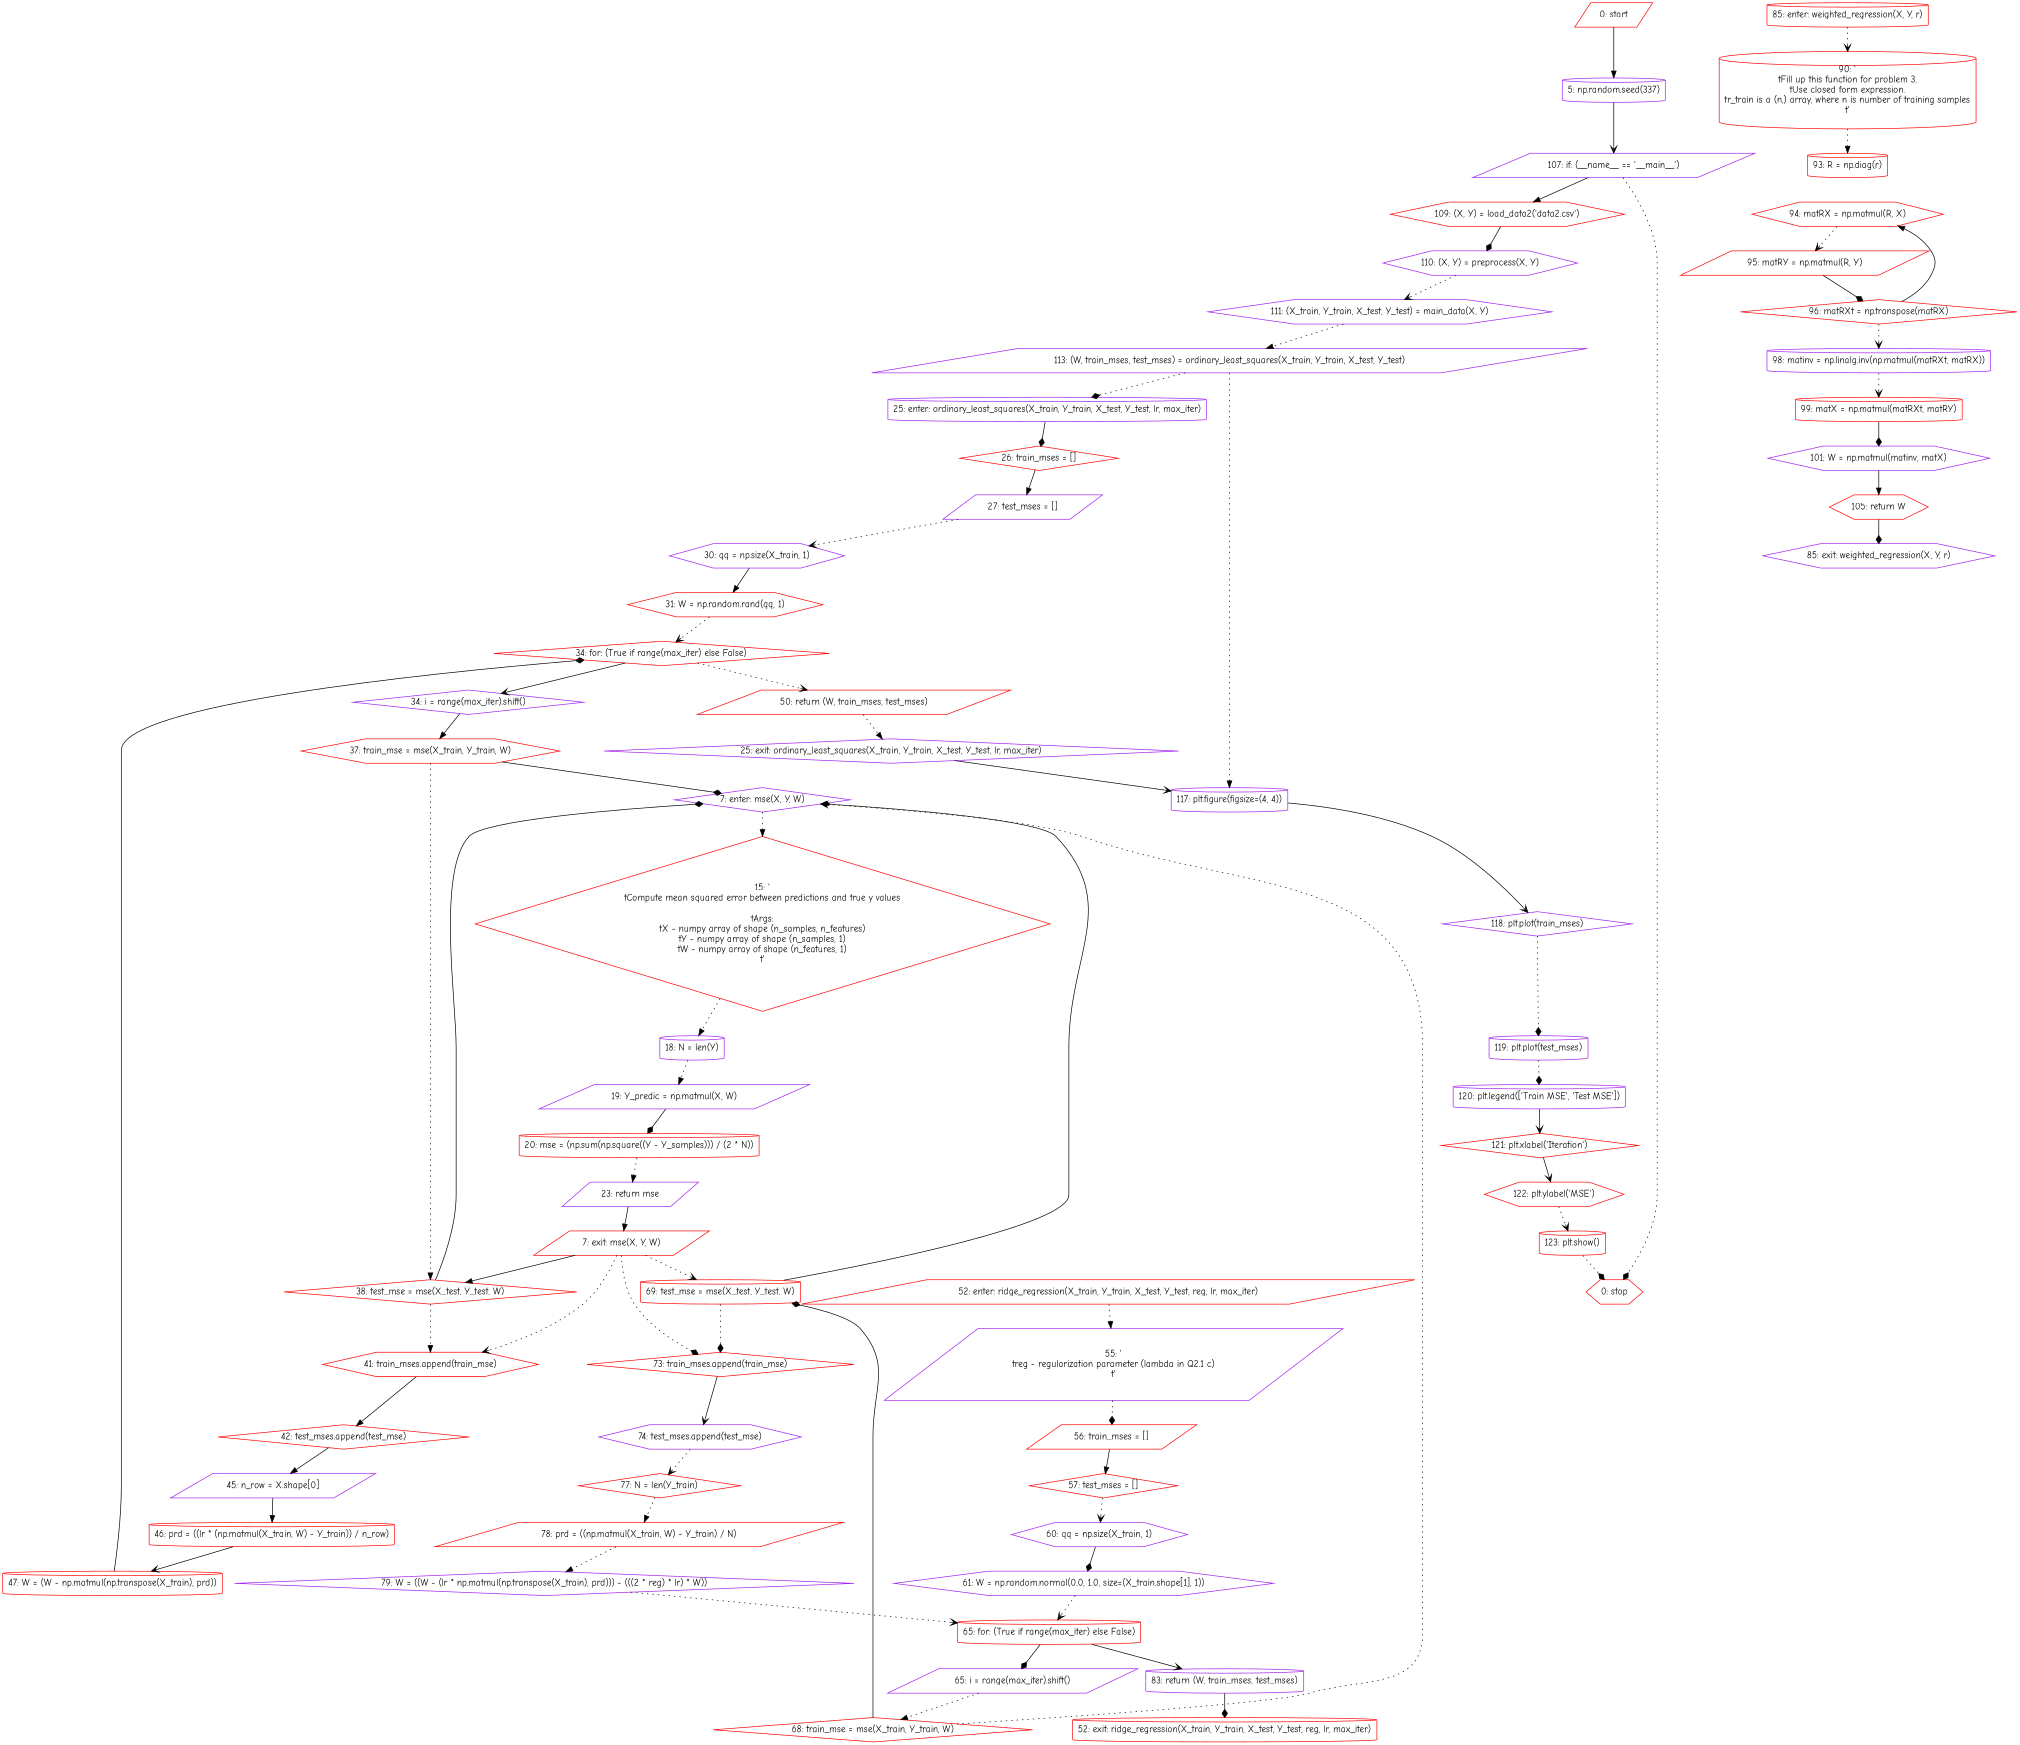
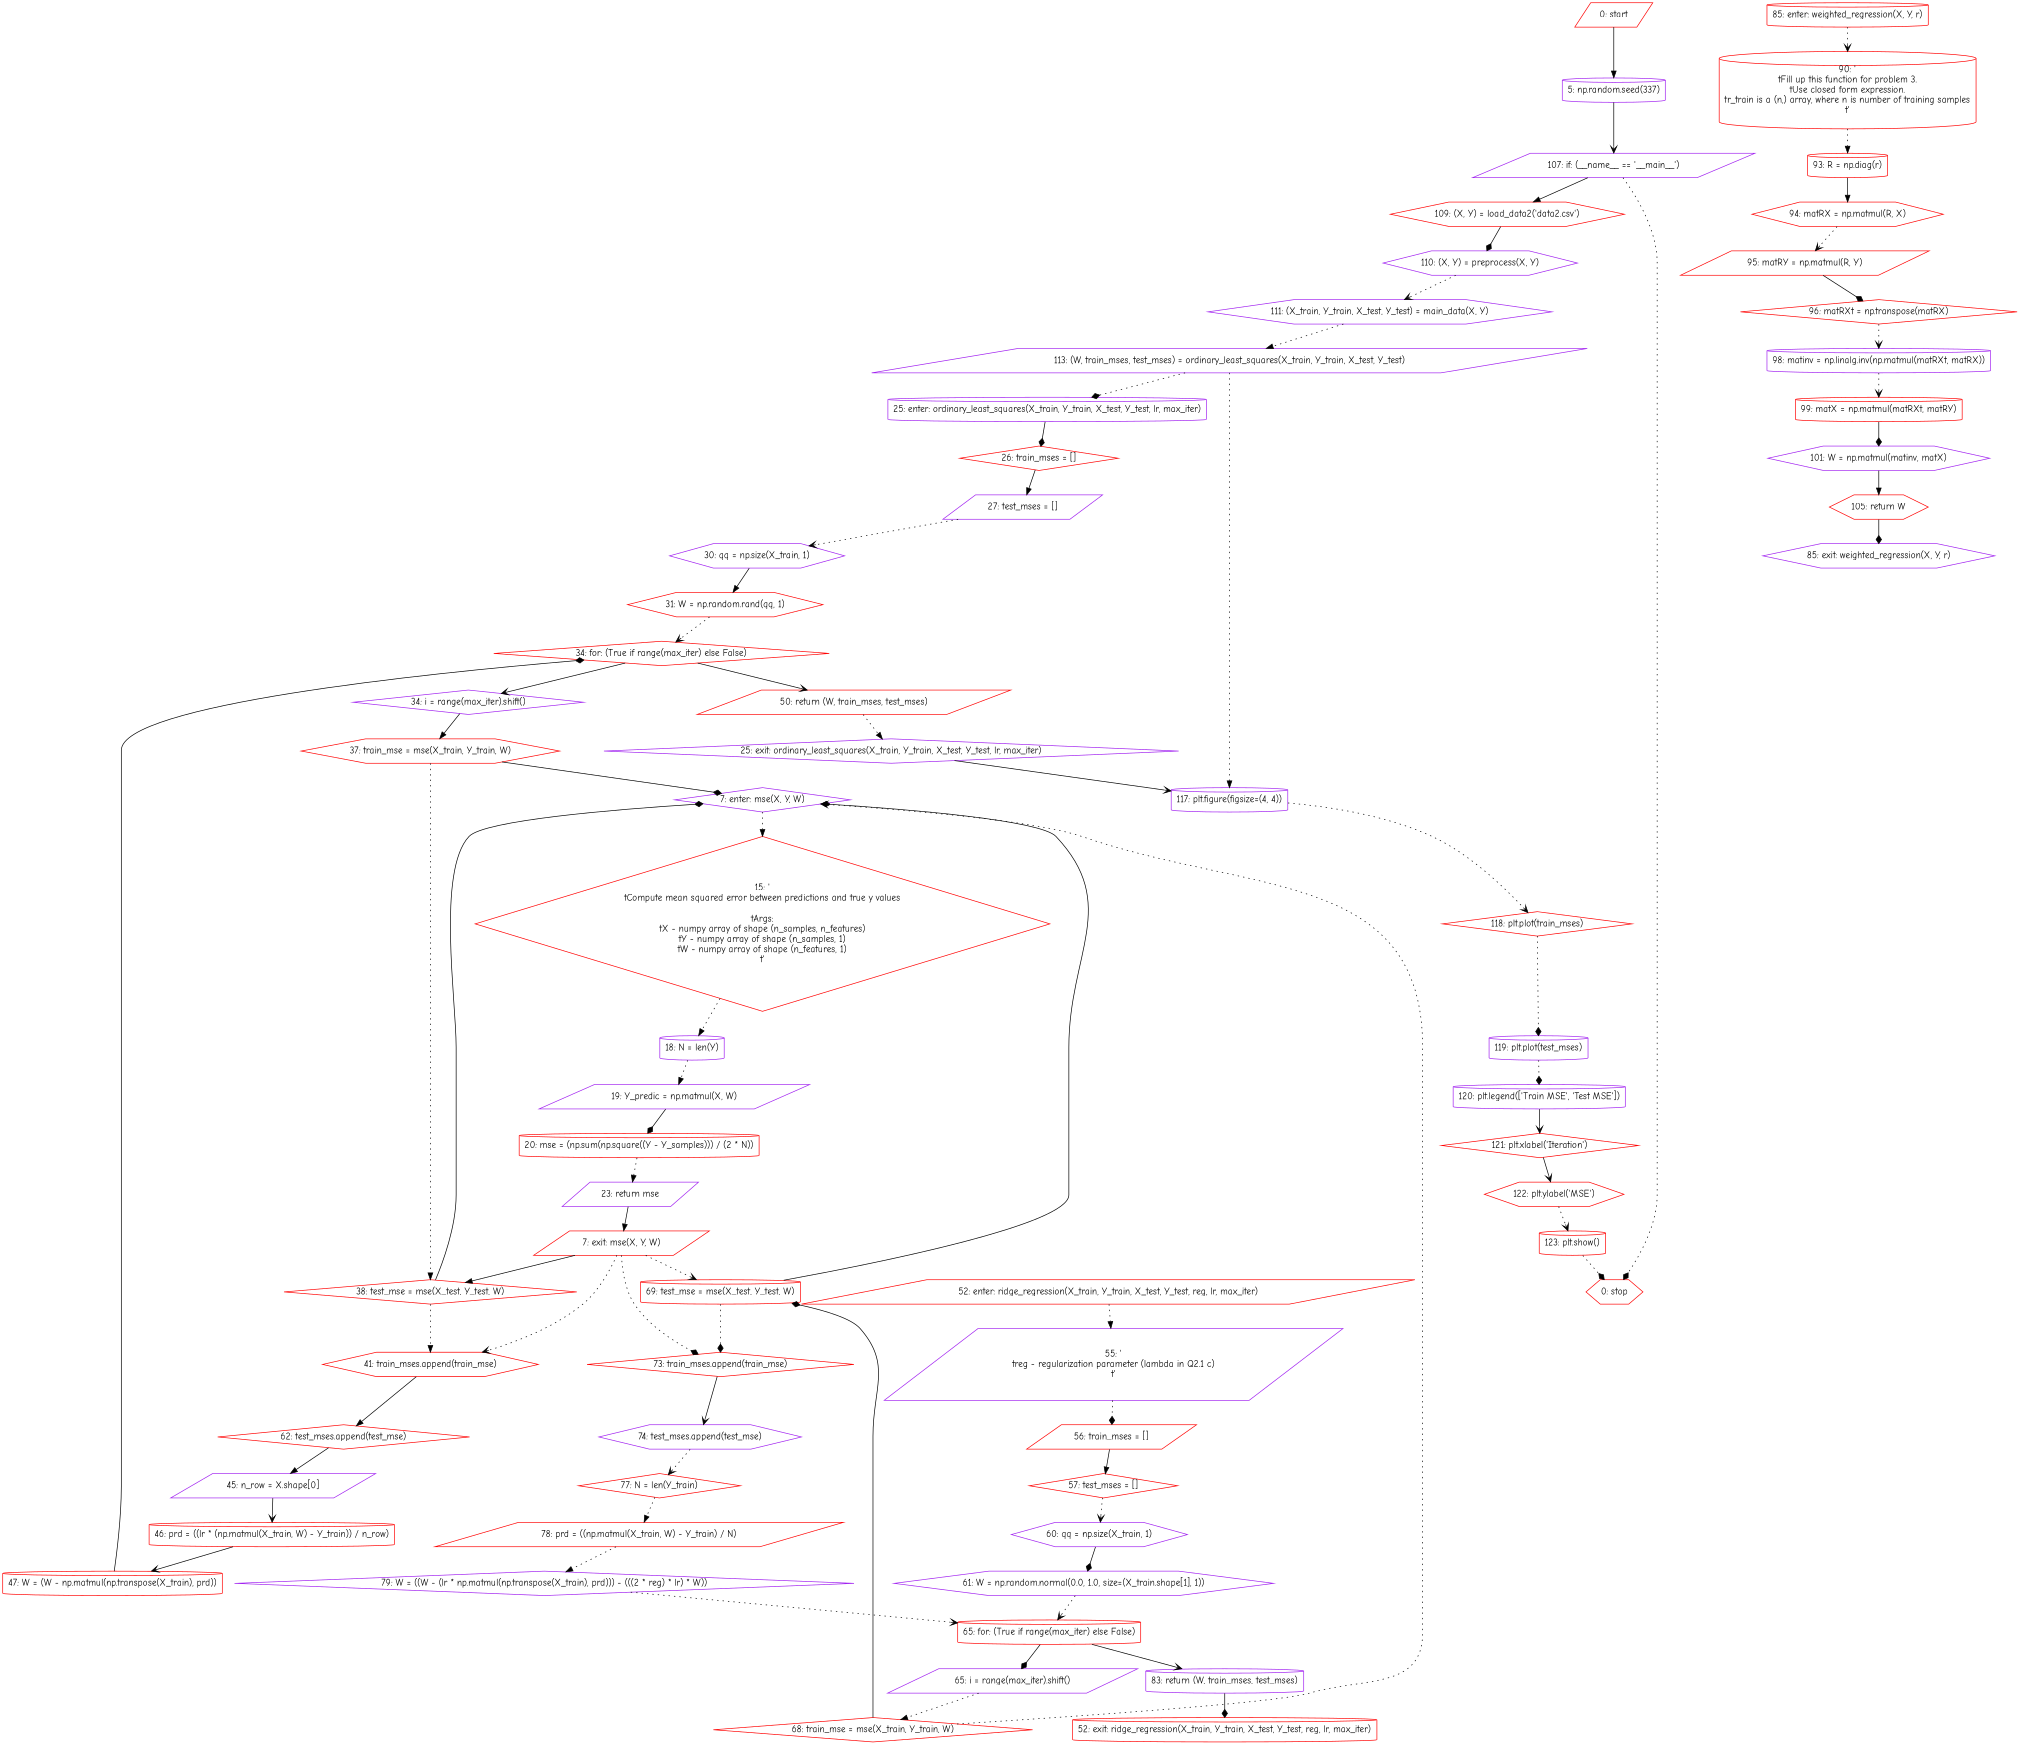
(1935, 265) -> (1848, 187)
(749, 676) -> (749, 676)
(1417, 830) -> (1417, 830)
(1537, 924) -> (1537, 924)
(344, 1437) -> (344, 1437)
(273, 1507) -> (273, 1507)
